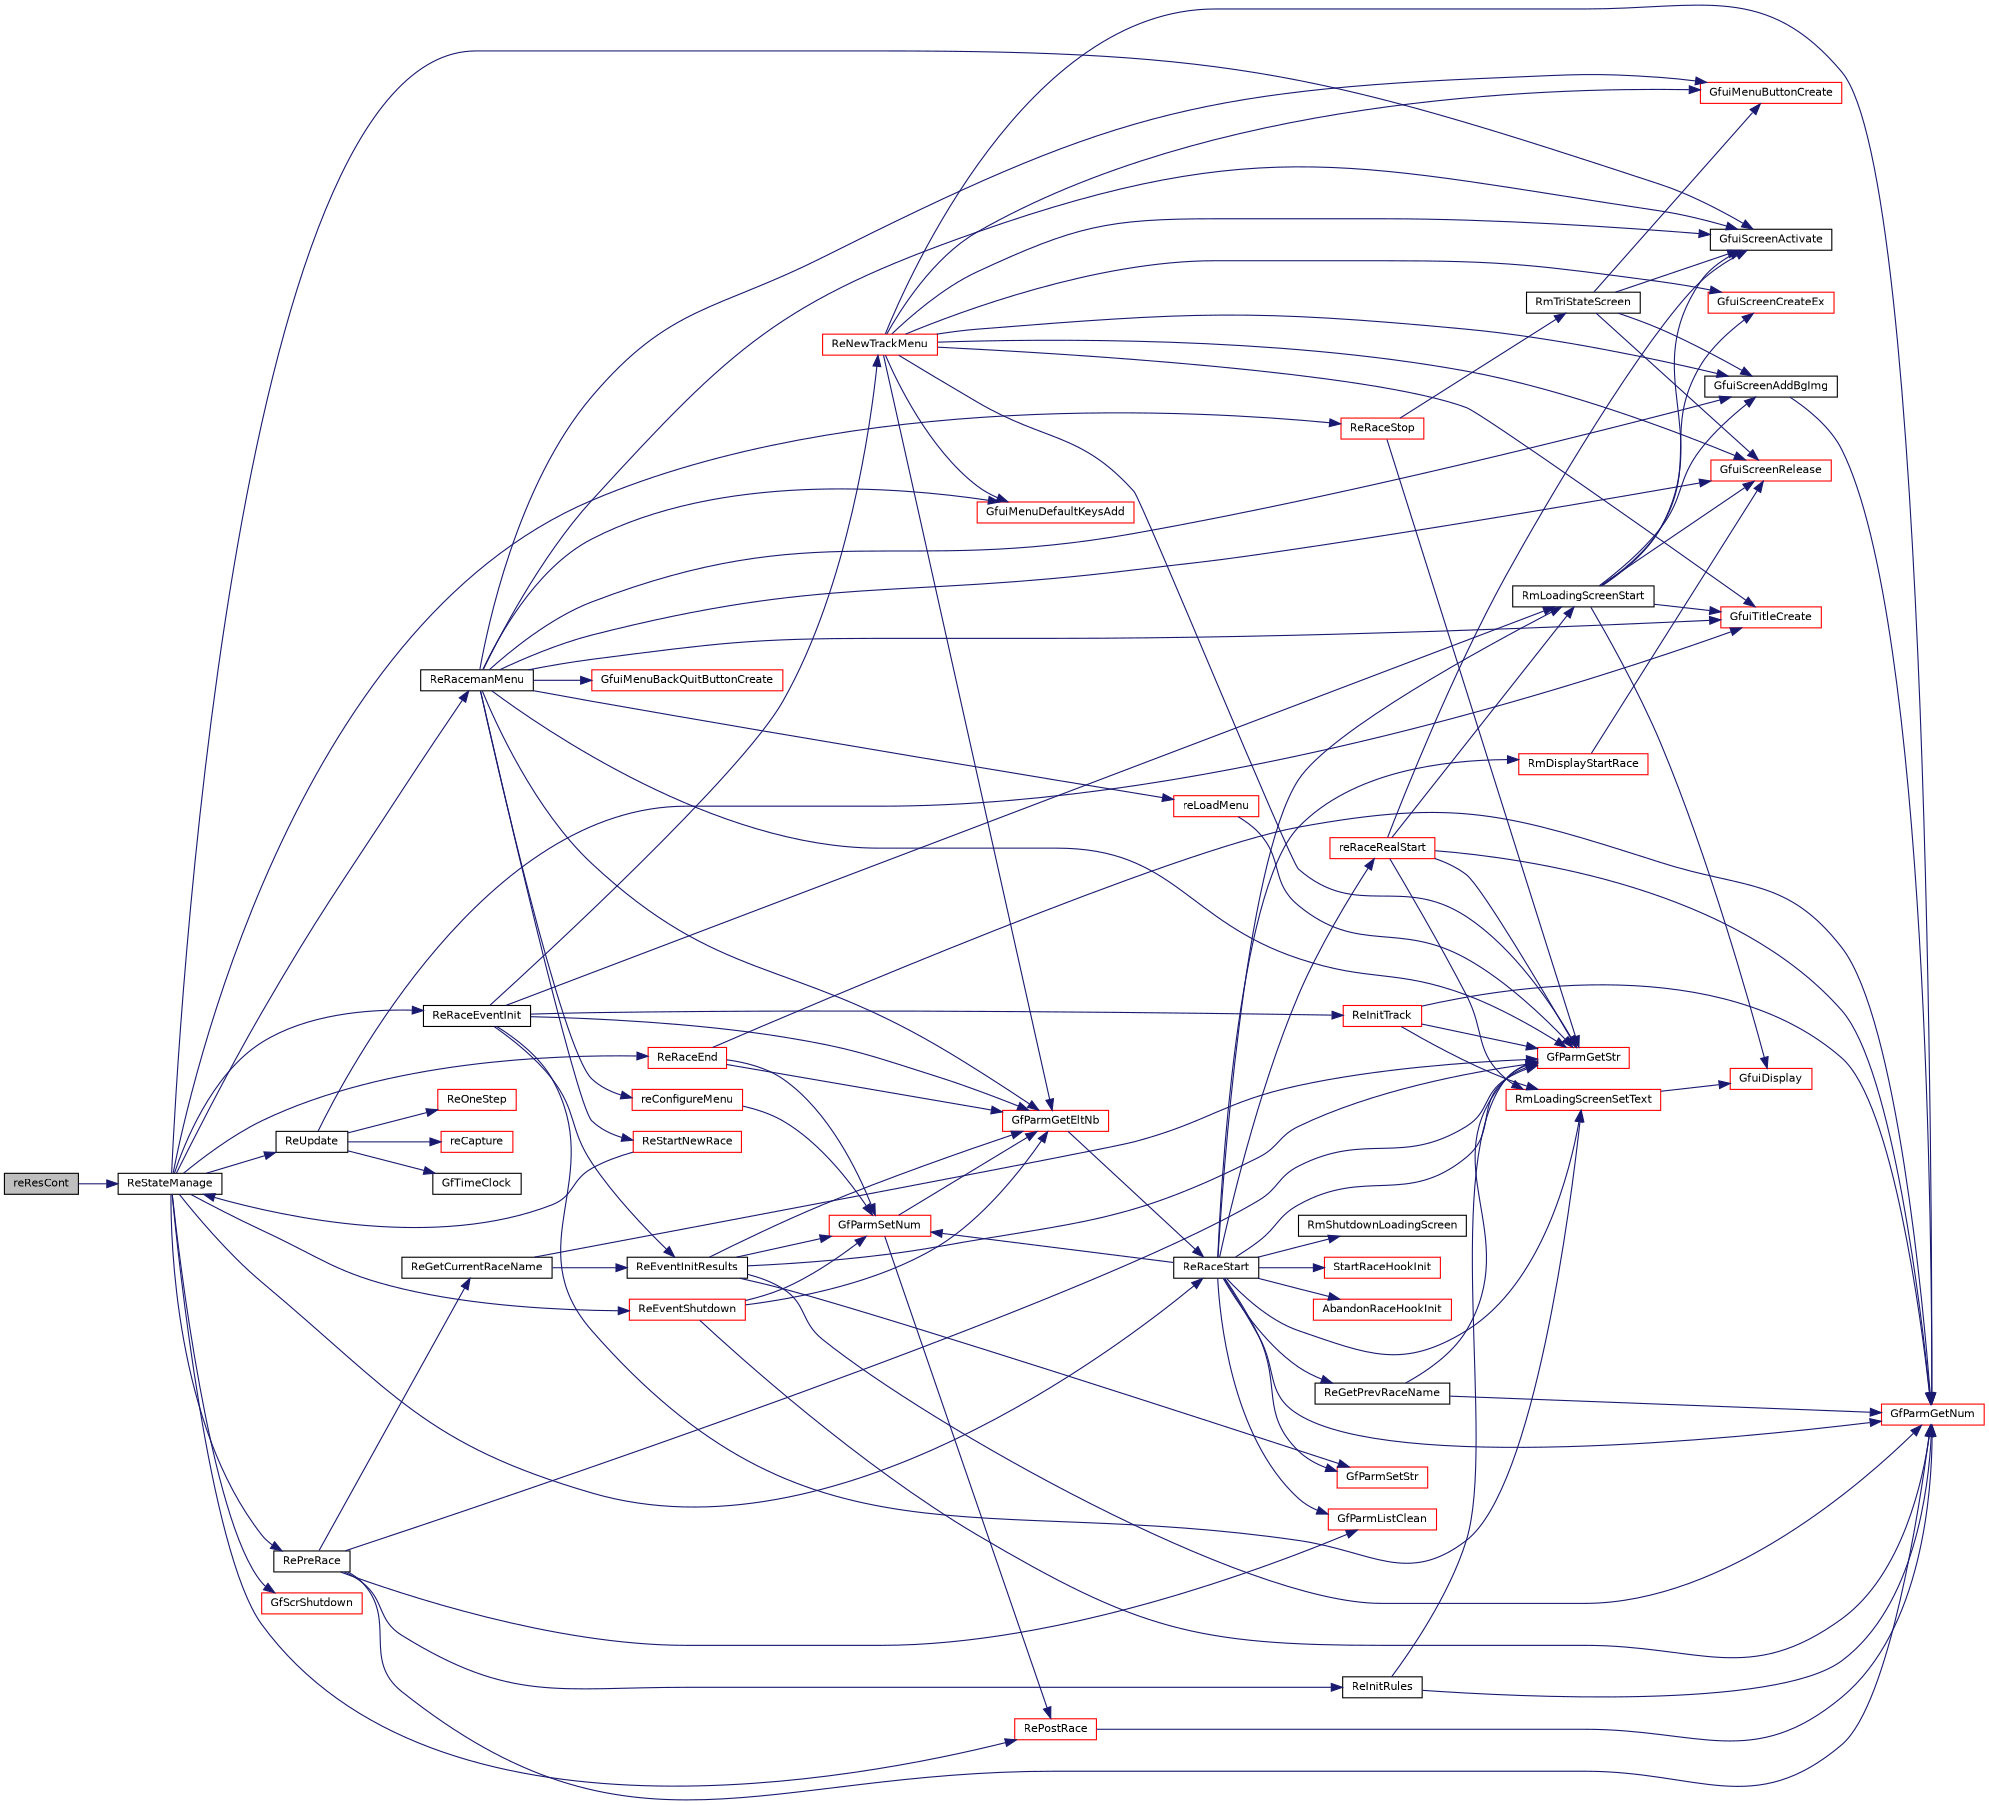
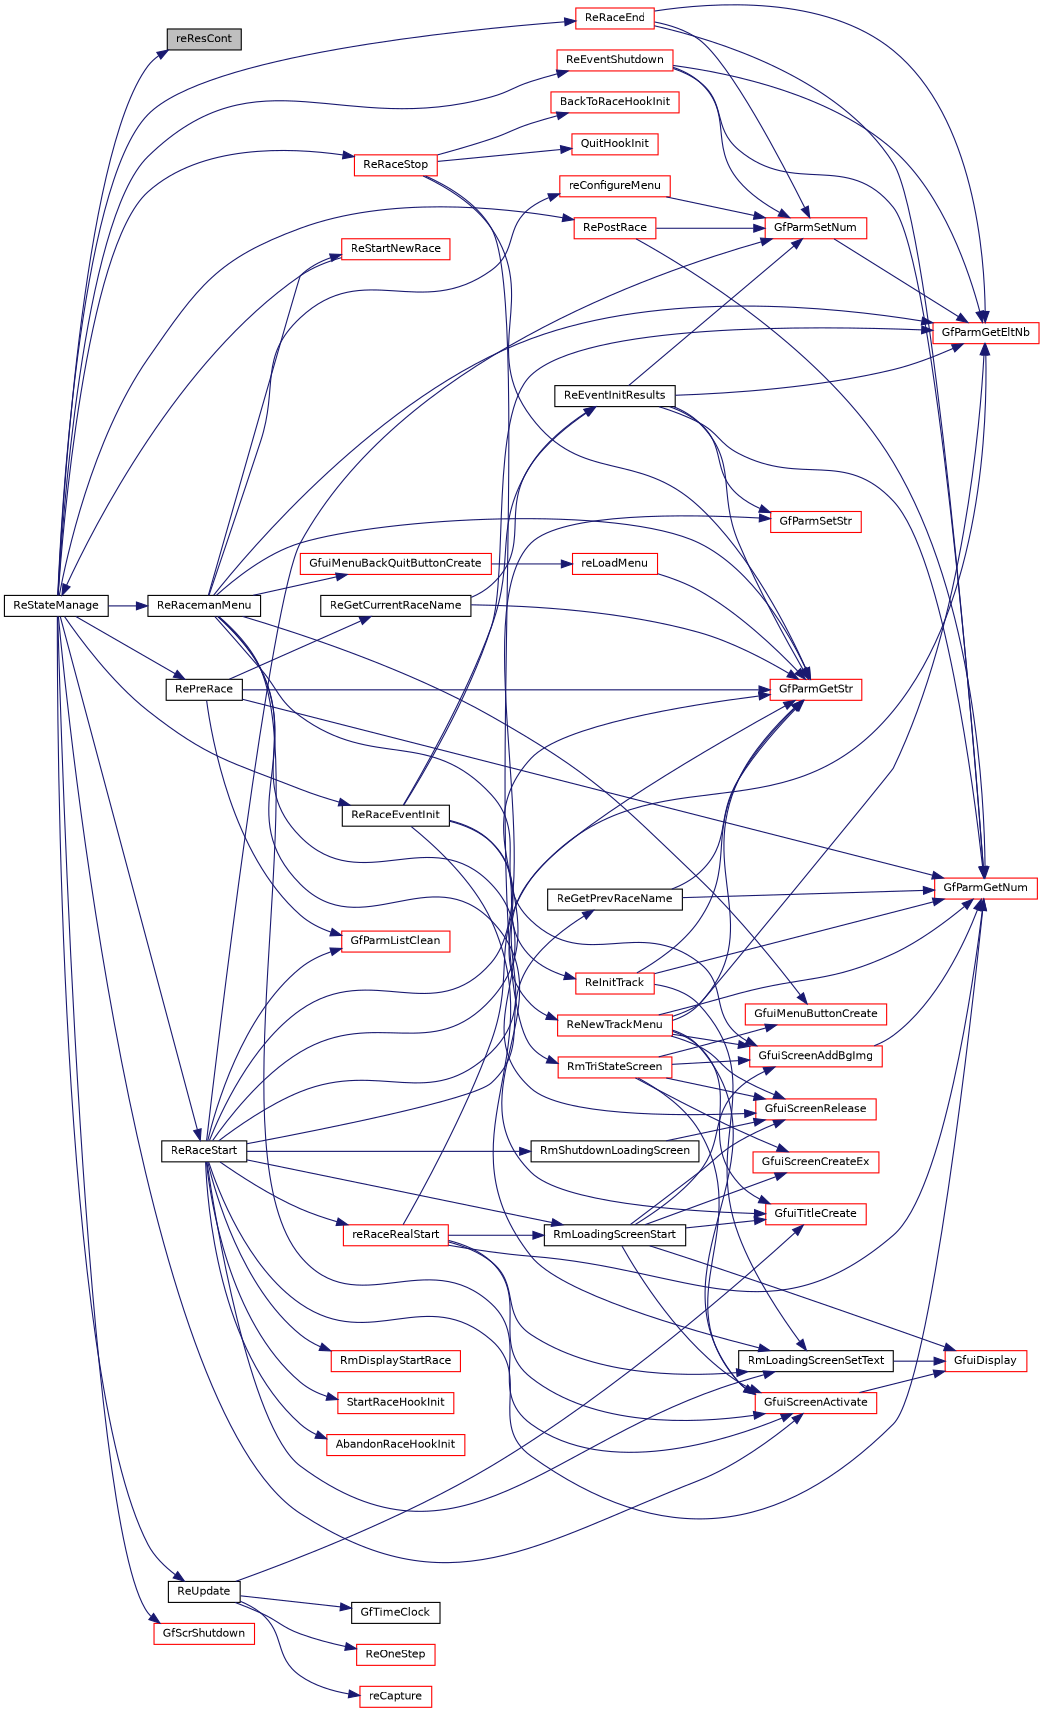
none -> (615, 102)
(1256, 130) -> none
none -> (615, 144)
(1771, 240) -> (816, 1403)
(1304, 261) -> (692, 1107)
(1583, 303) -> (615, 1067)
(1771, 387) -> (816, 1056)
(1056, 512) -> none
(1666, 635) -> (708, 1132)
(848, 745) -> (528, 564)
(1025, 808) -> none
(1583, 1100) -> (816, 1361)
(92, 1184) -> (103, 196)
(1132, 1190) -> (691, 797)
none -> (897, 1383)
(966, 1472) -> (705, 228)
(1382, 1687) -> none
